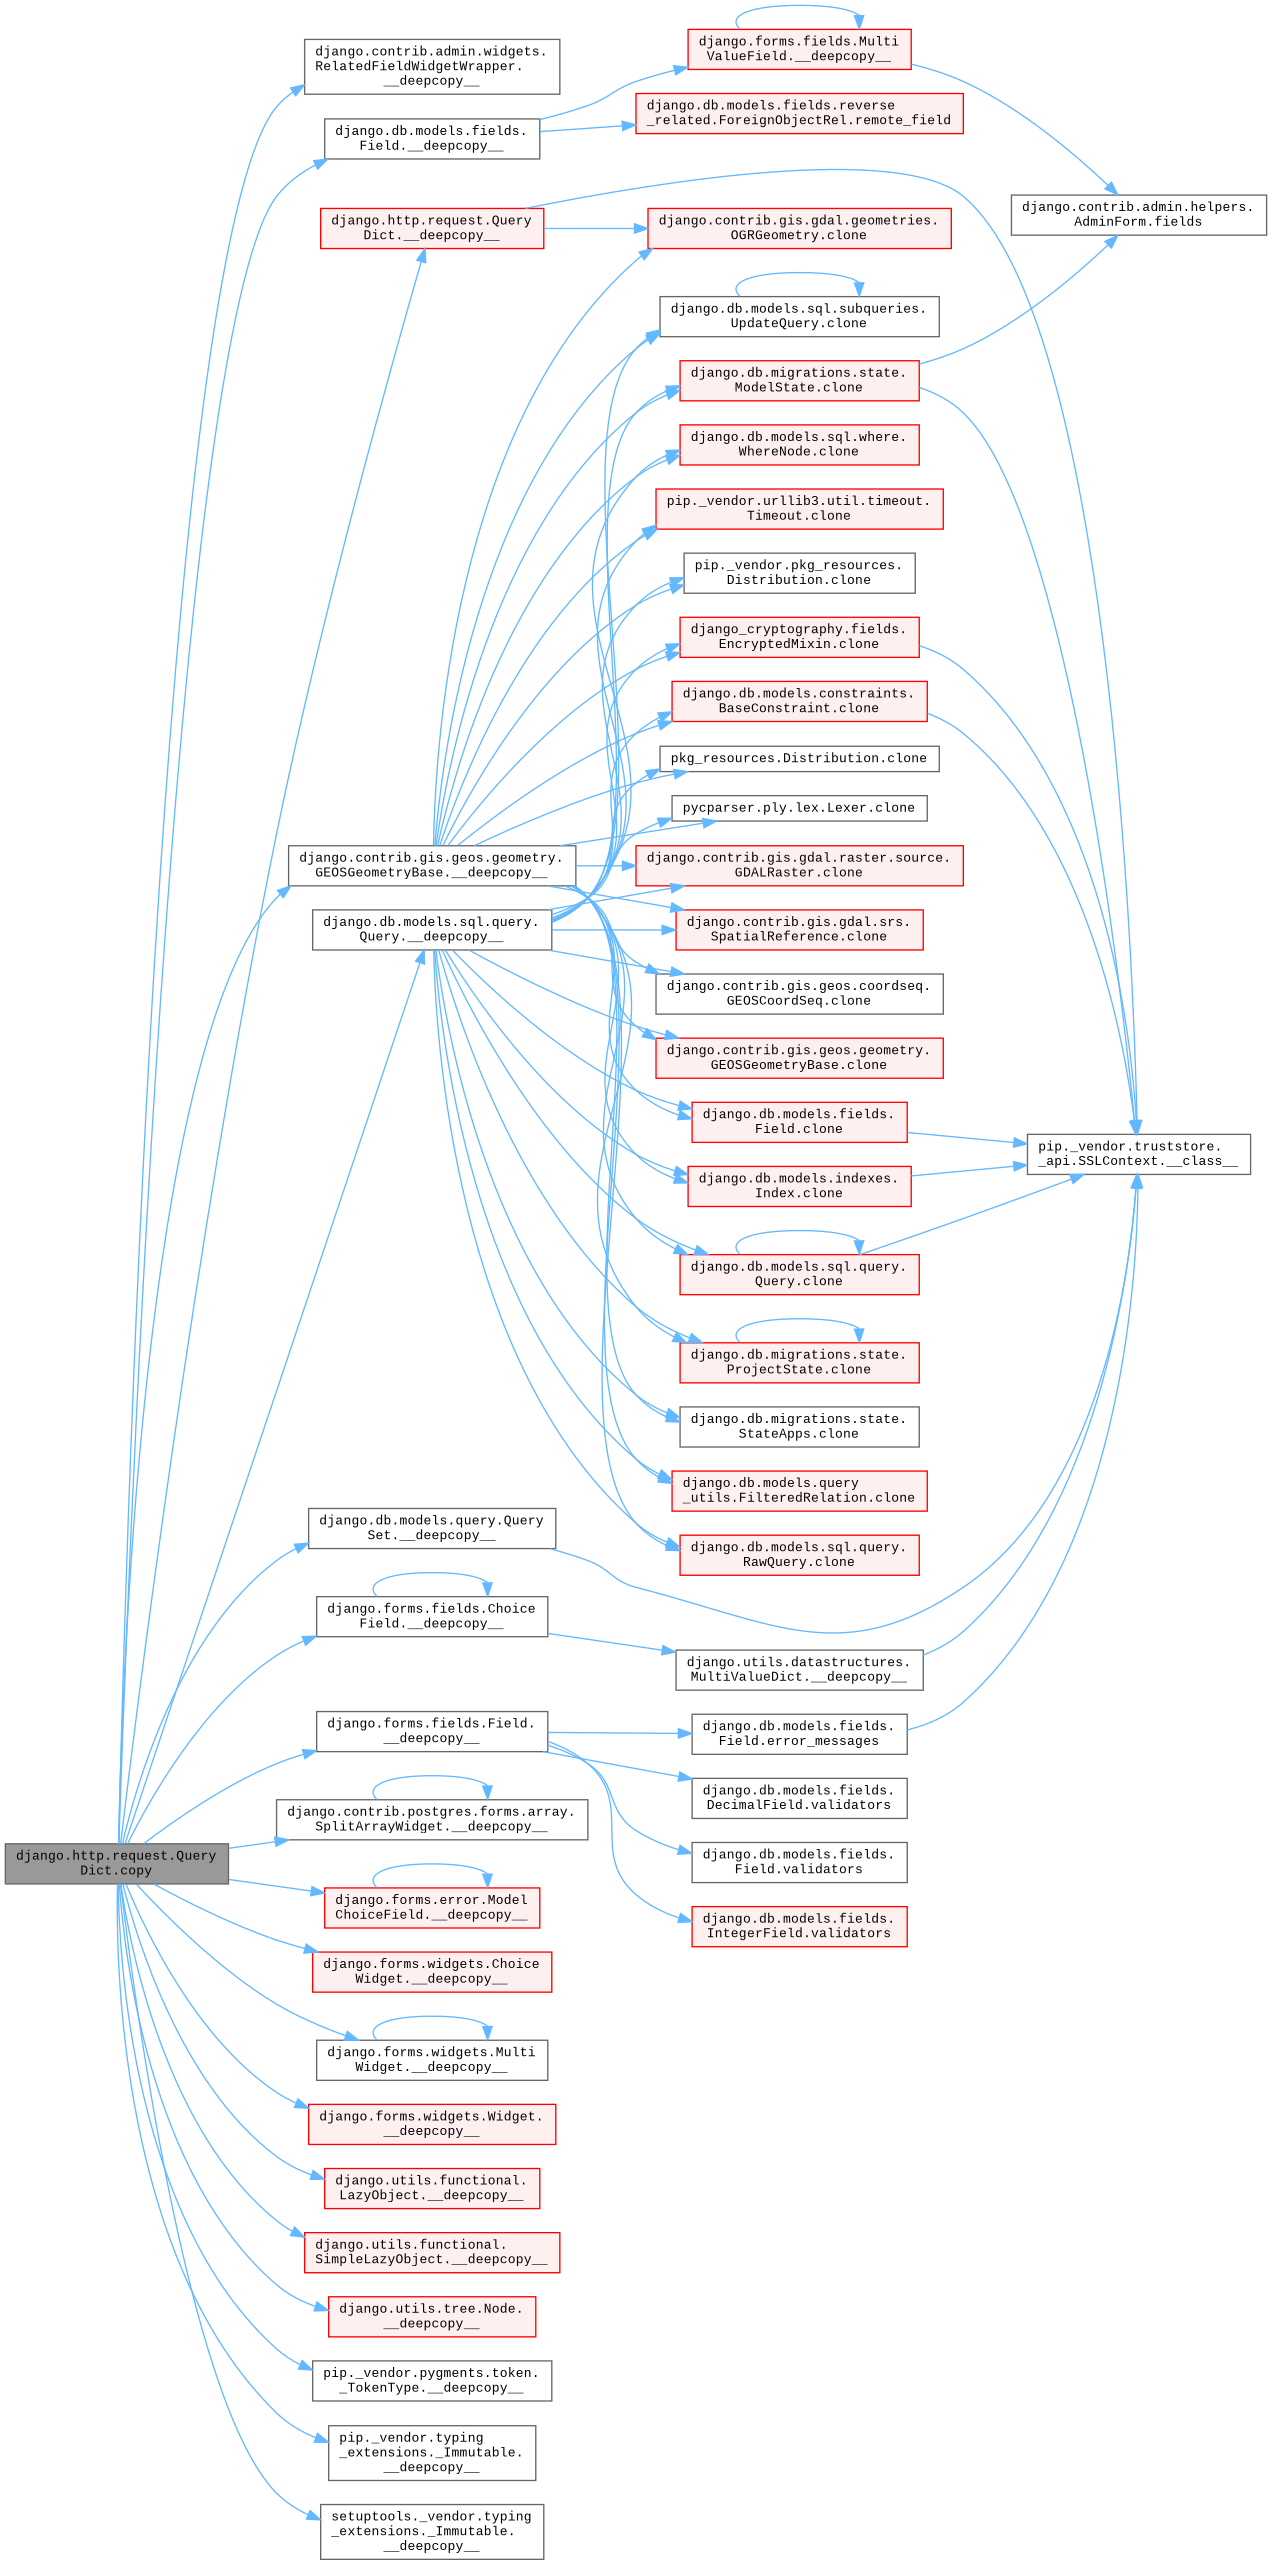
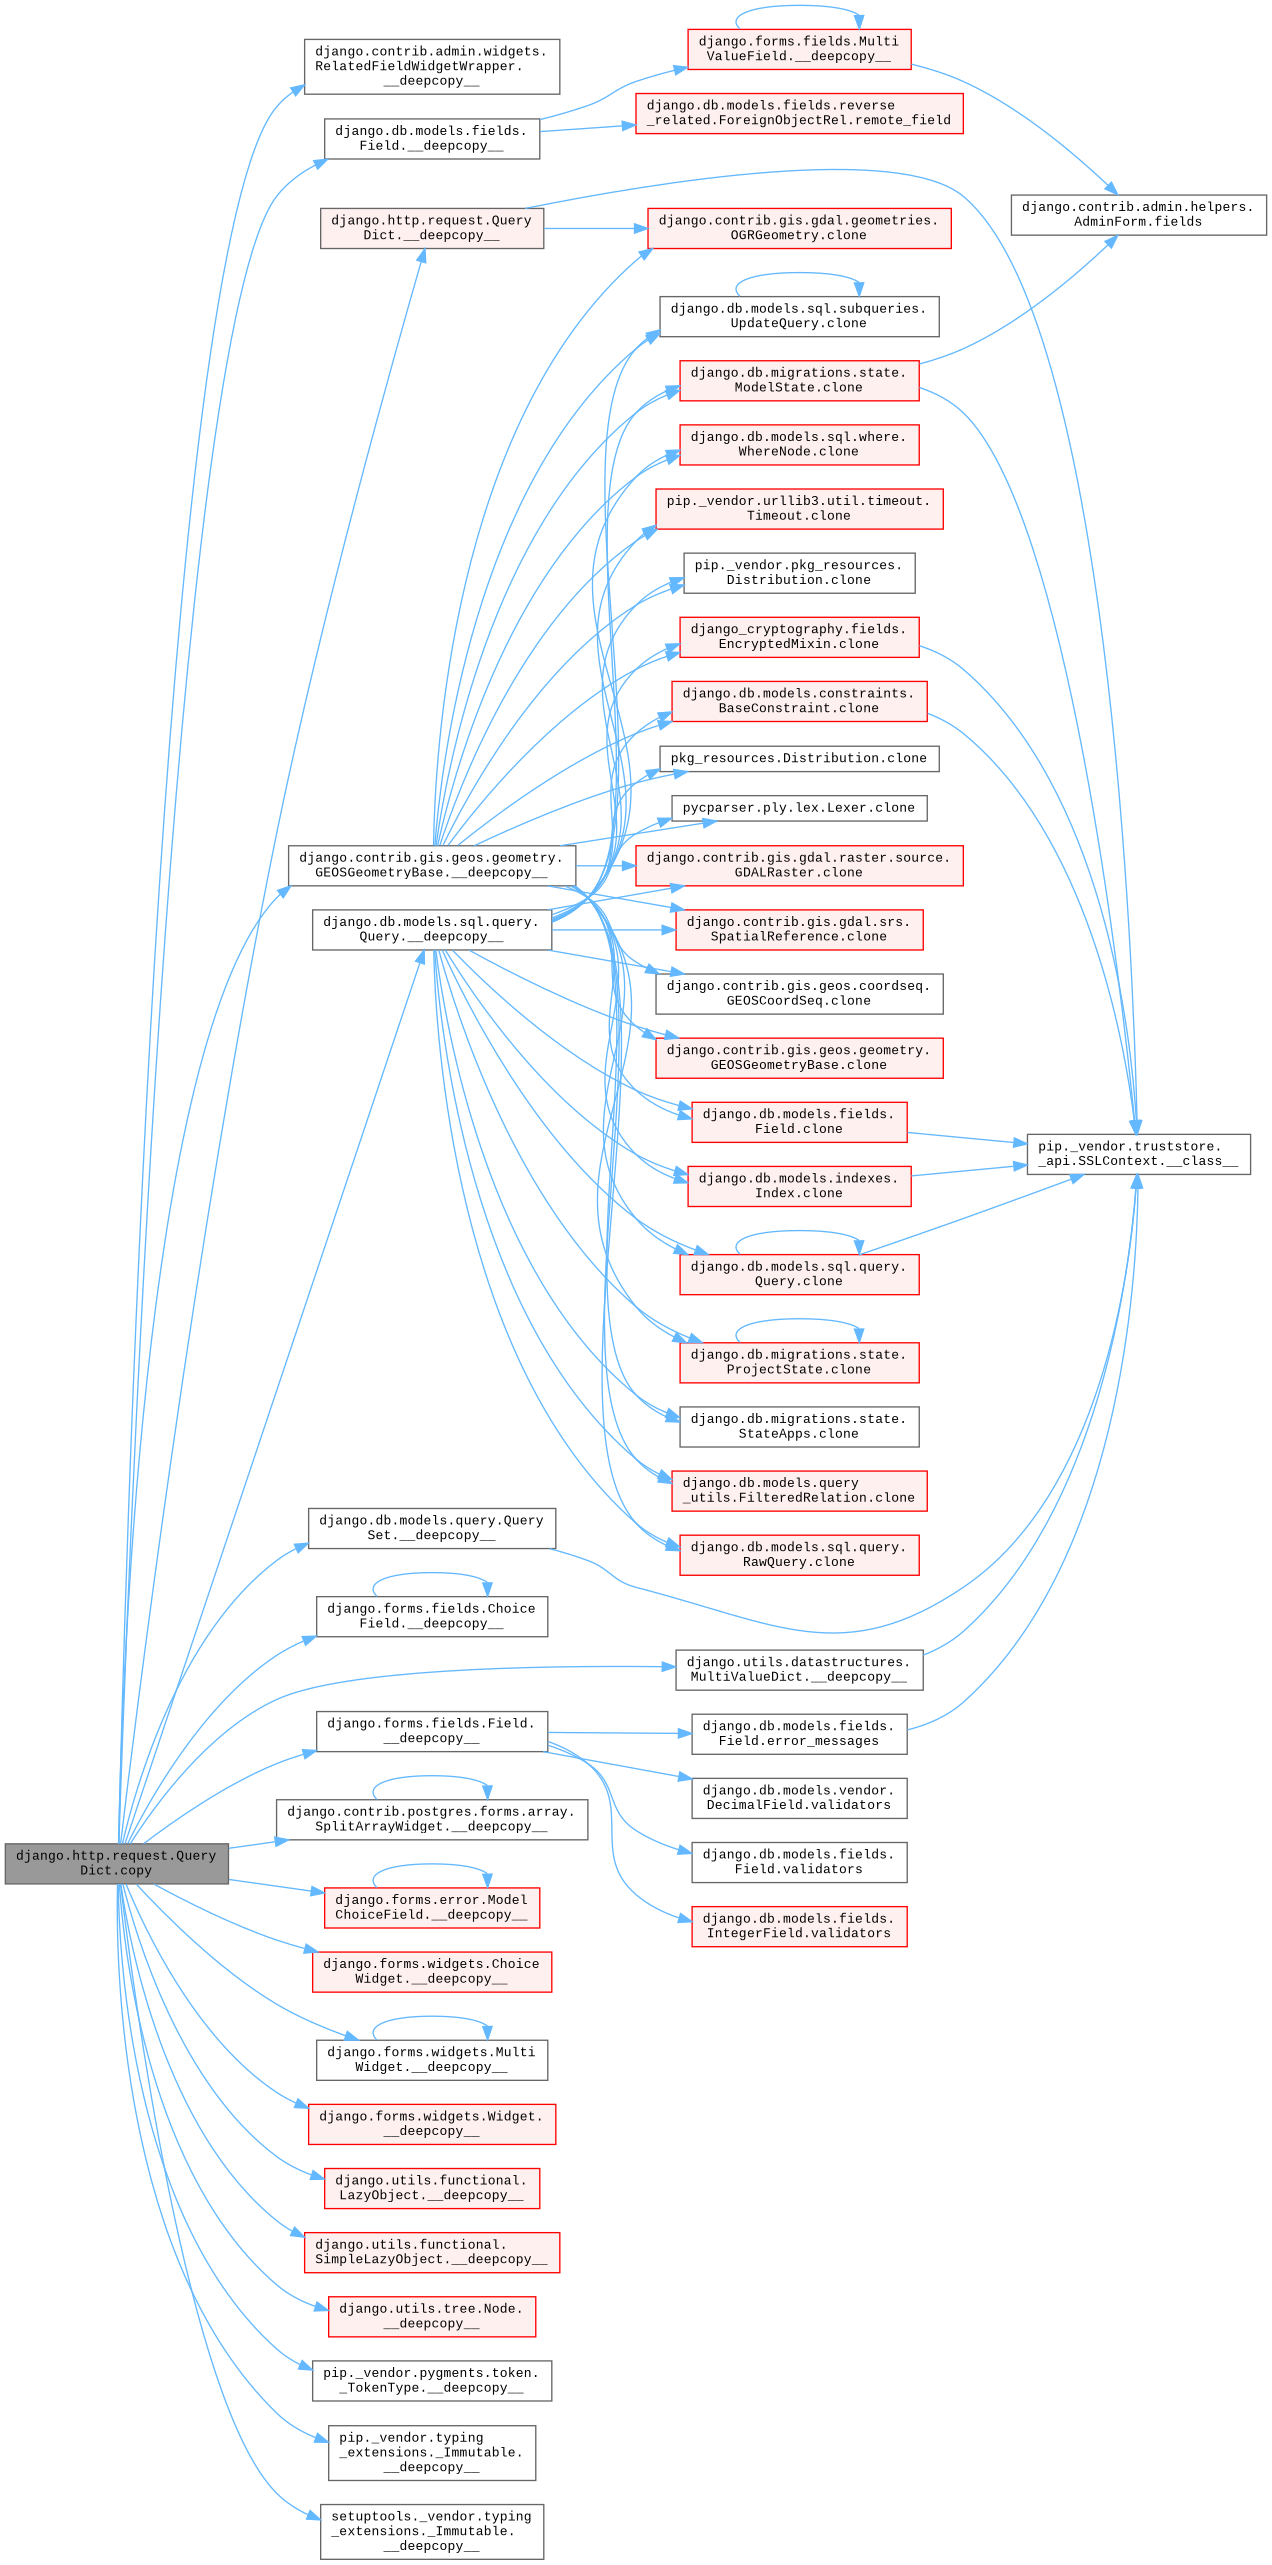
(432, 228) -> (432, 228)
(605, 1642) -> (364, 1679)
(800, 1798) -> (800, 1798)
